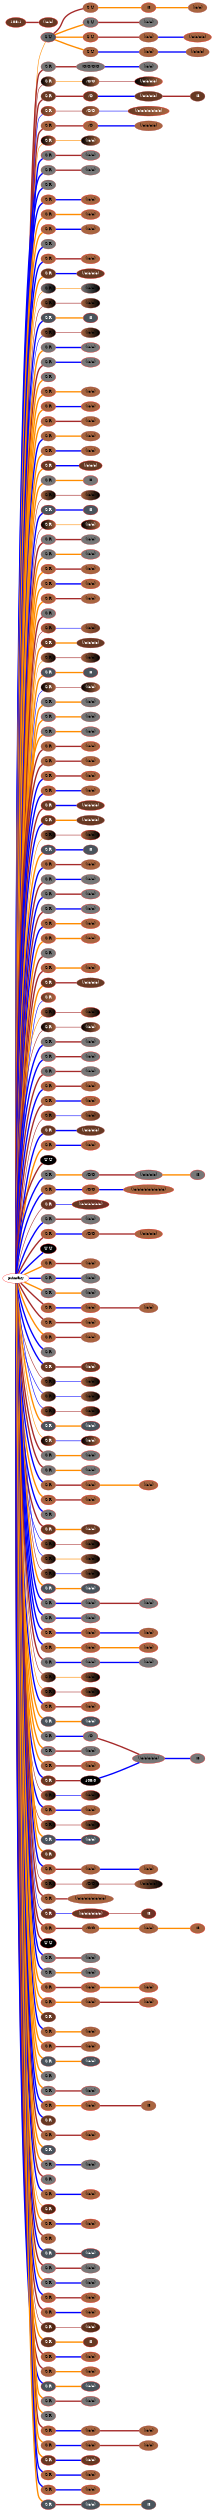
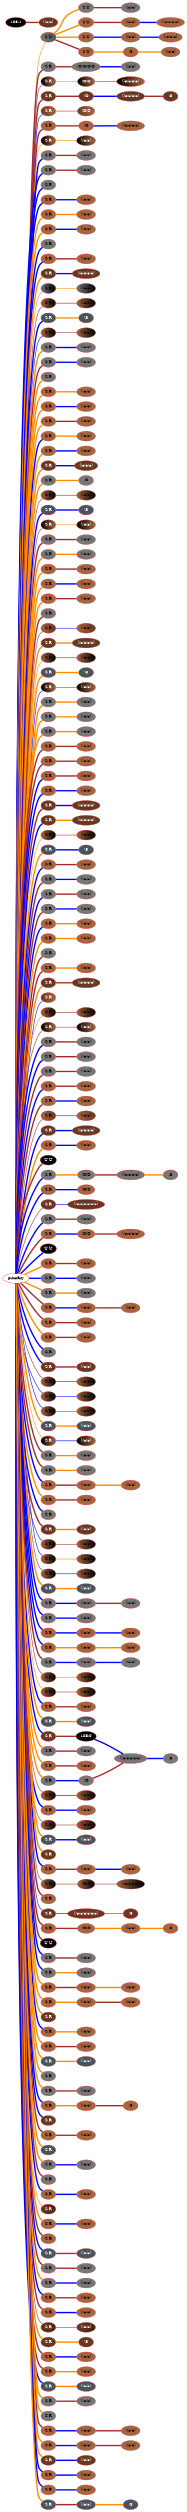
(16, 22) -> (16, 22)
(149, 111) -> none
(149, 1190) -> none
(91, 1899) -> none
